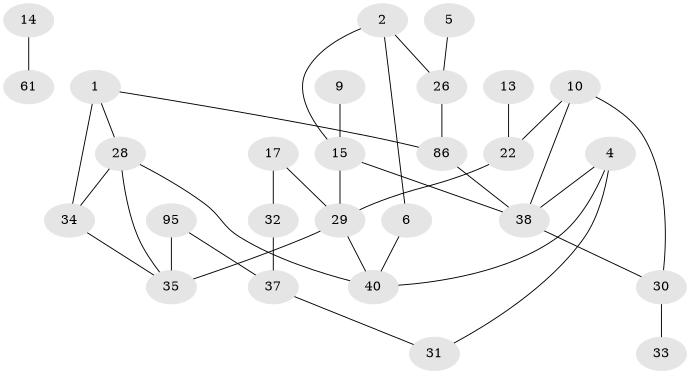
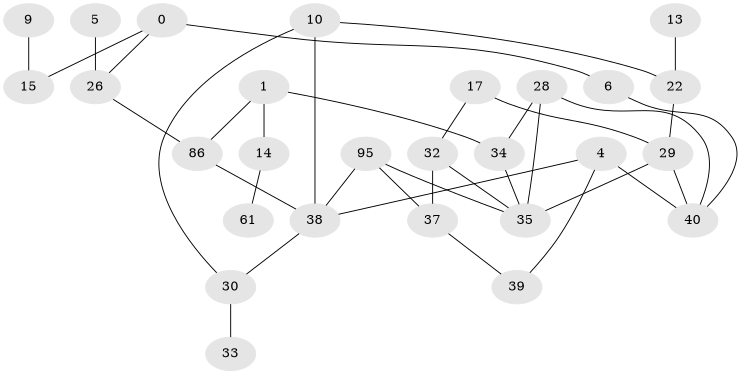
(383, 20) -> (162, 20)
(108, 120) -> (264, 121)
(340, 187) -> none
none -> (480, 188)
(439, 190) -> (340, 187)
(434, 354) -> (517, 287)
